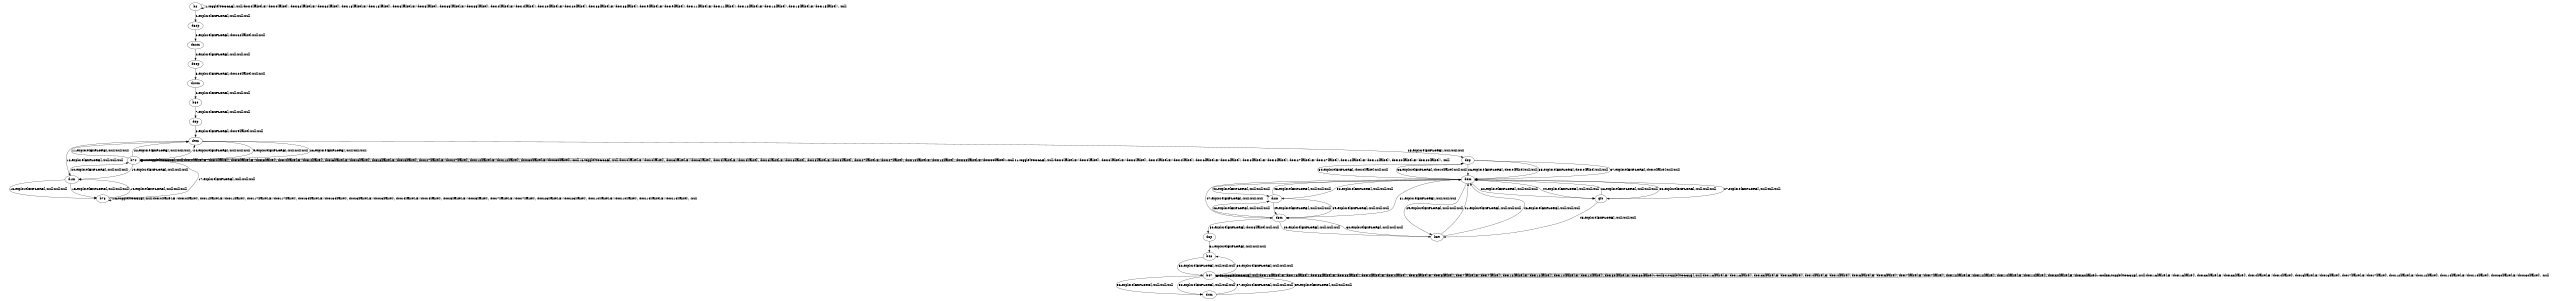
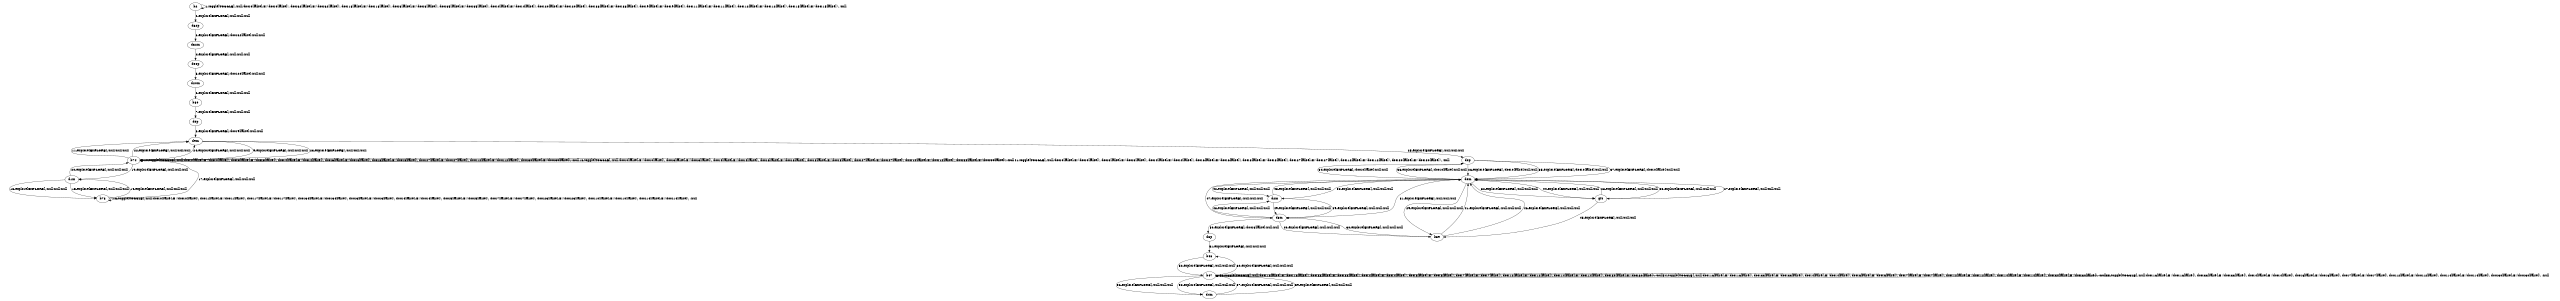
(116, 143) -> none
